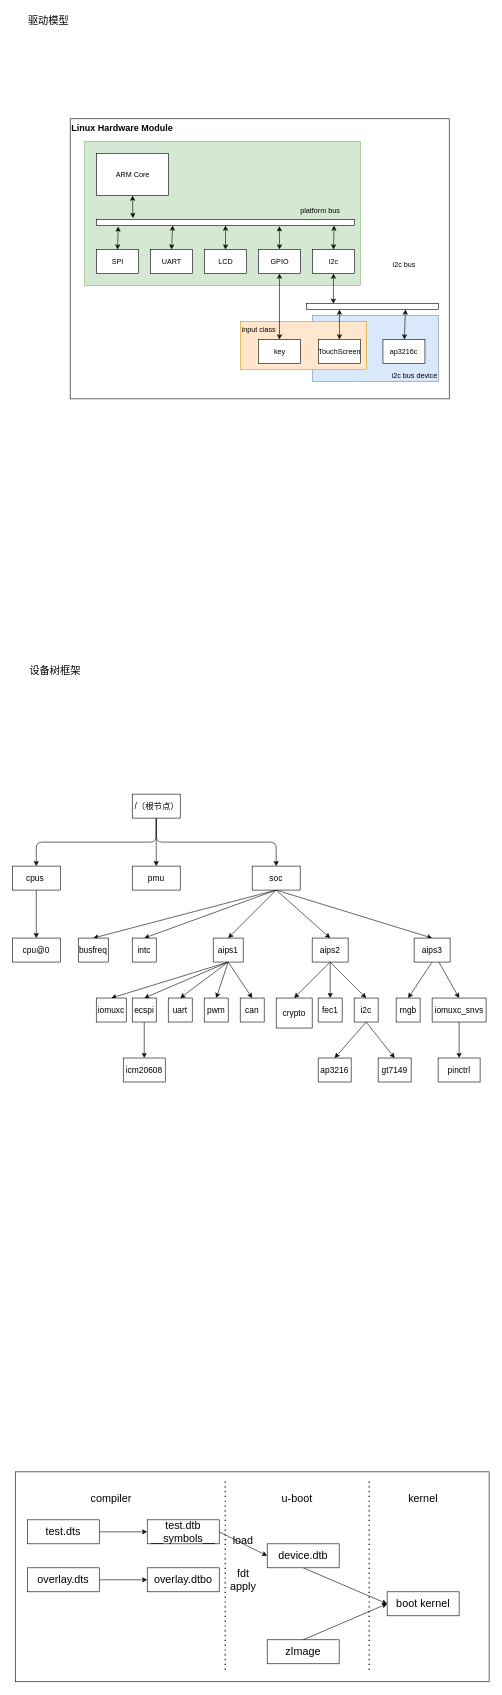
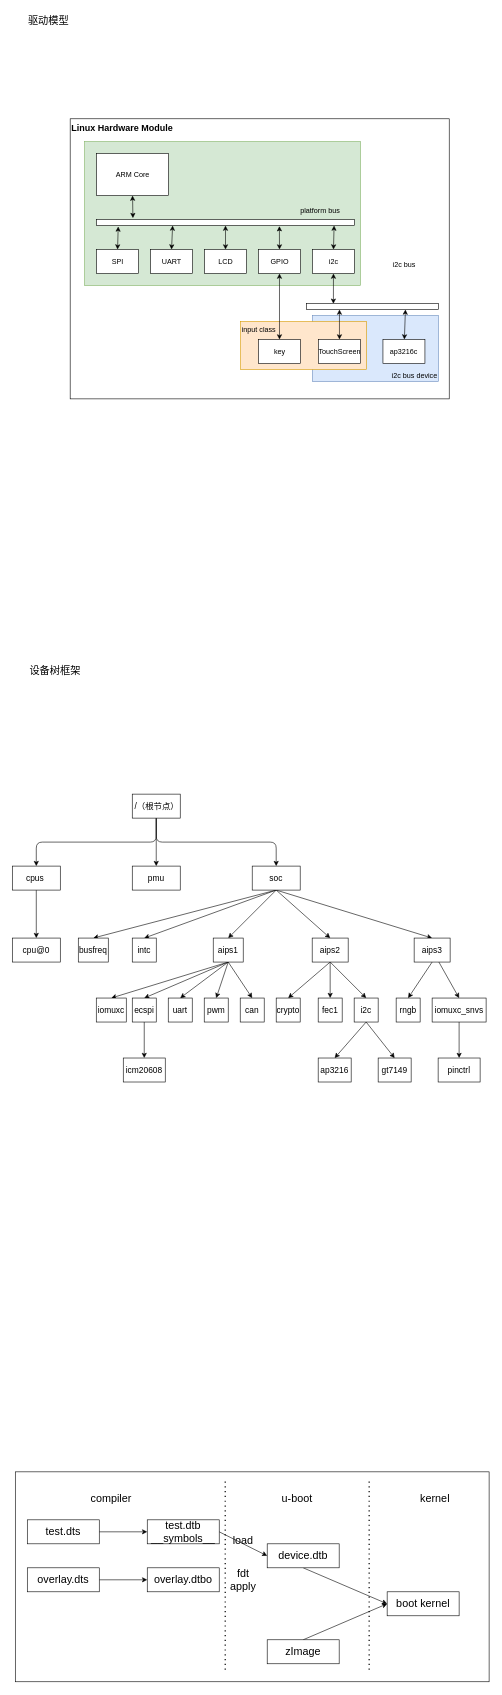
(294, 1013) -> (288, 1010)
(423, 1499) -> (435, 1499)
